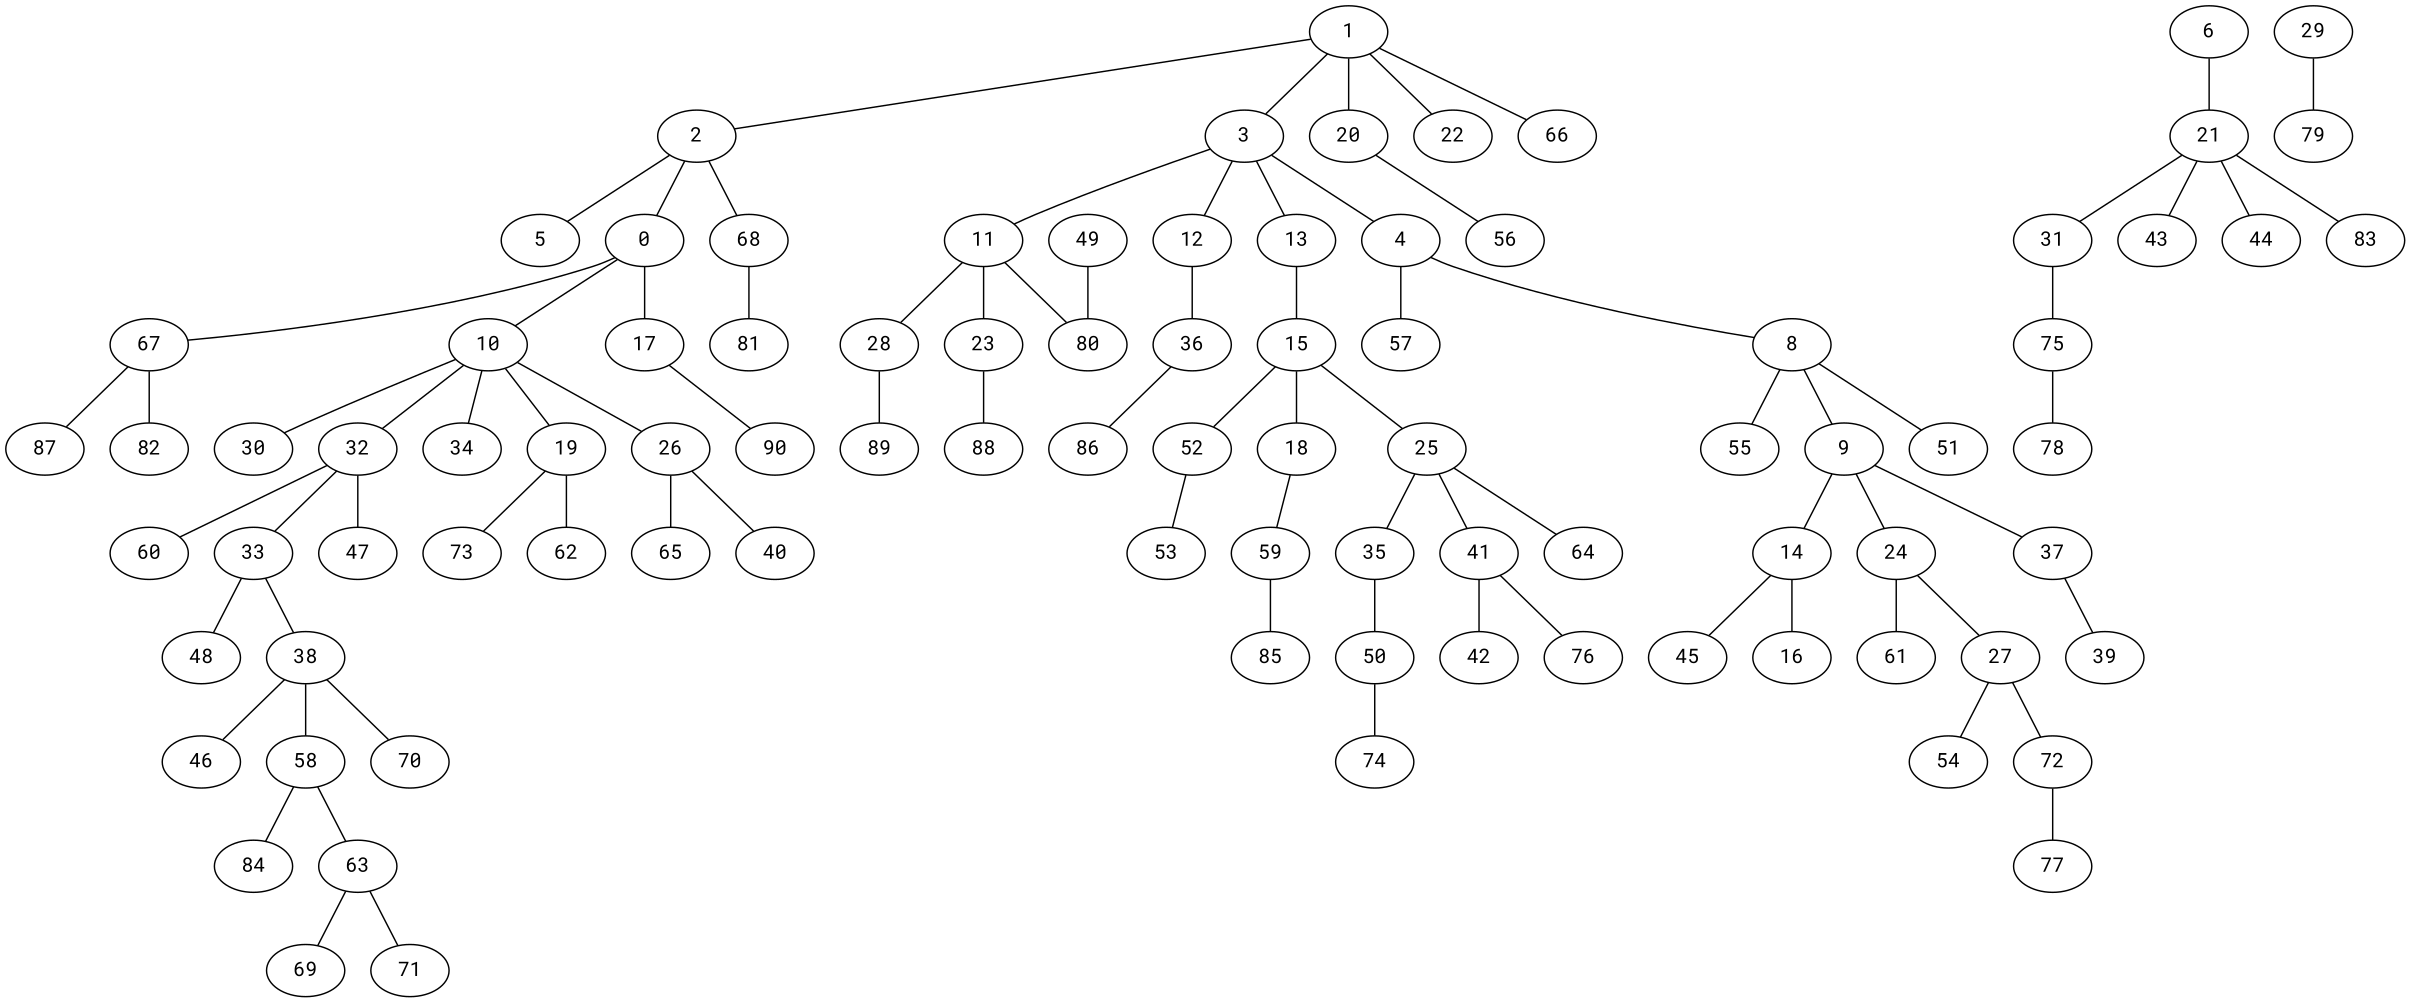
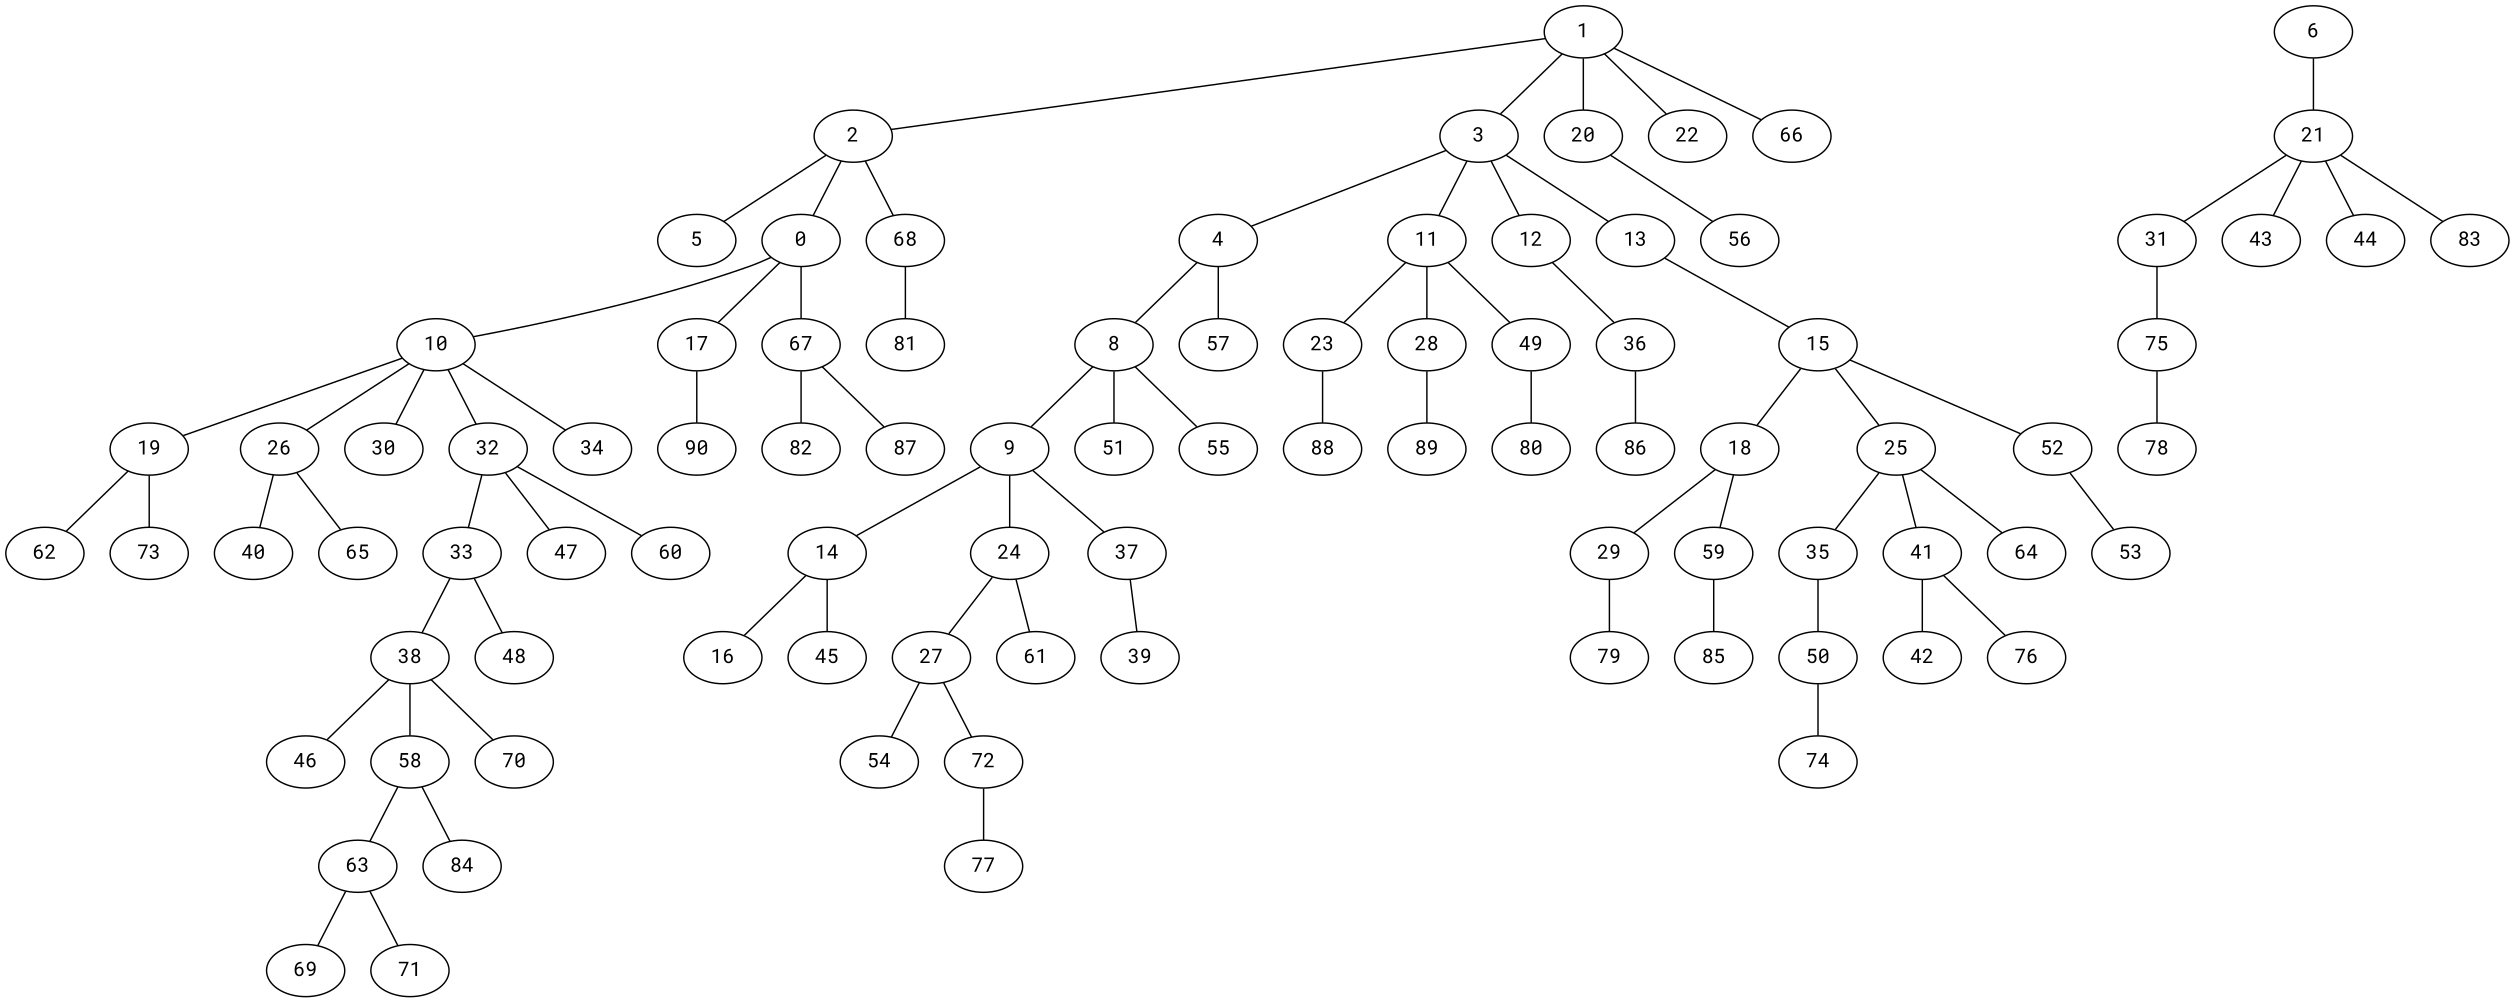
(1036, 292) -> (1479, 292)
none -> (1675, 501)
